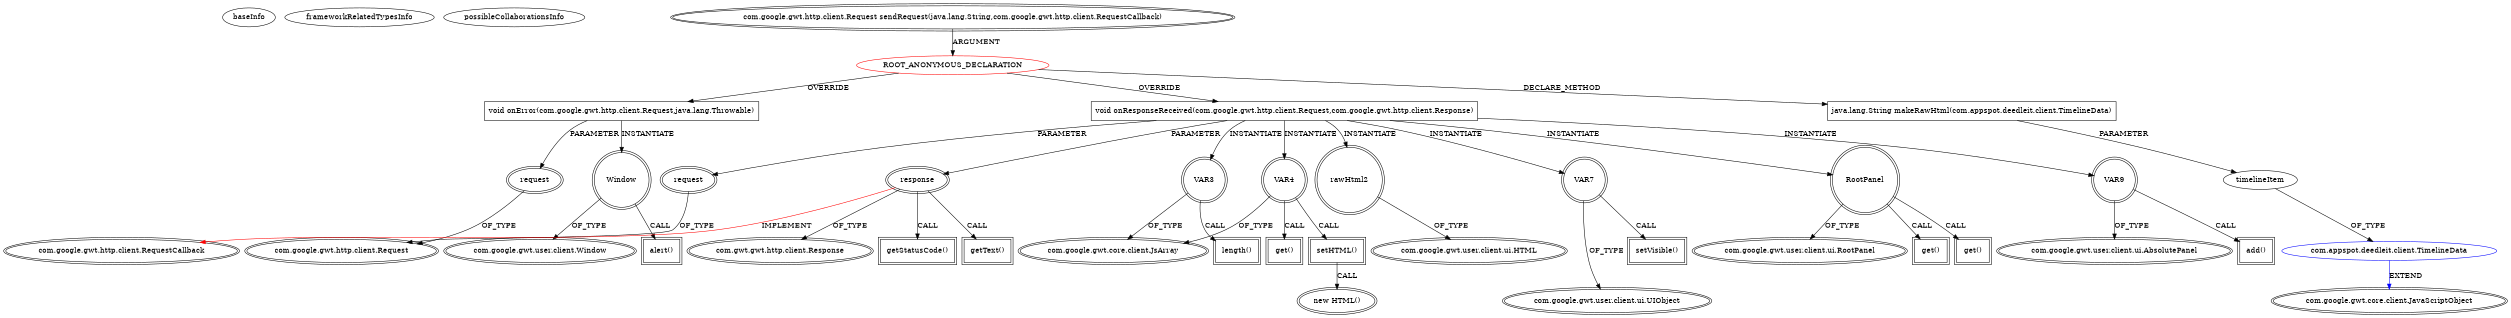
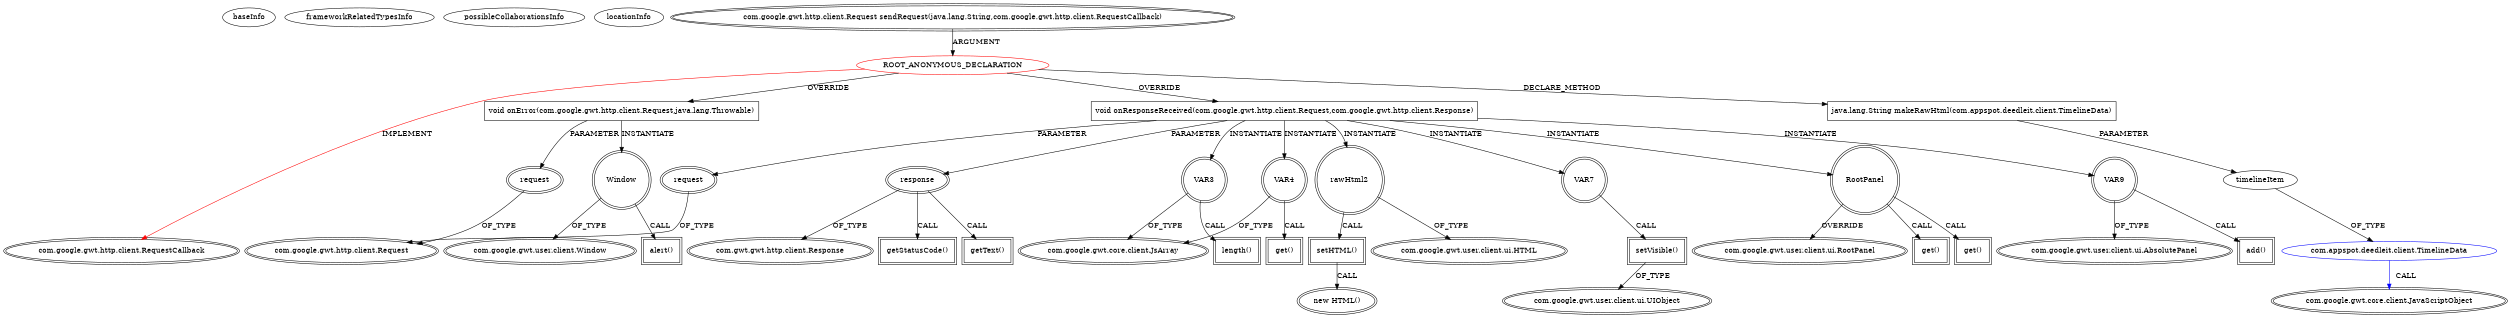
none -> (629, 17)
(1309, 217) -> (1342, 223)
(1843, 226) -> (1843, 226)
(675, 234) -> (492, 99)
(1586, 244) -> (1634, 274)
(2406, 276) -> (2406, 276)
